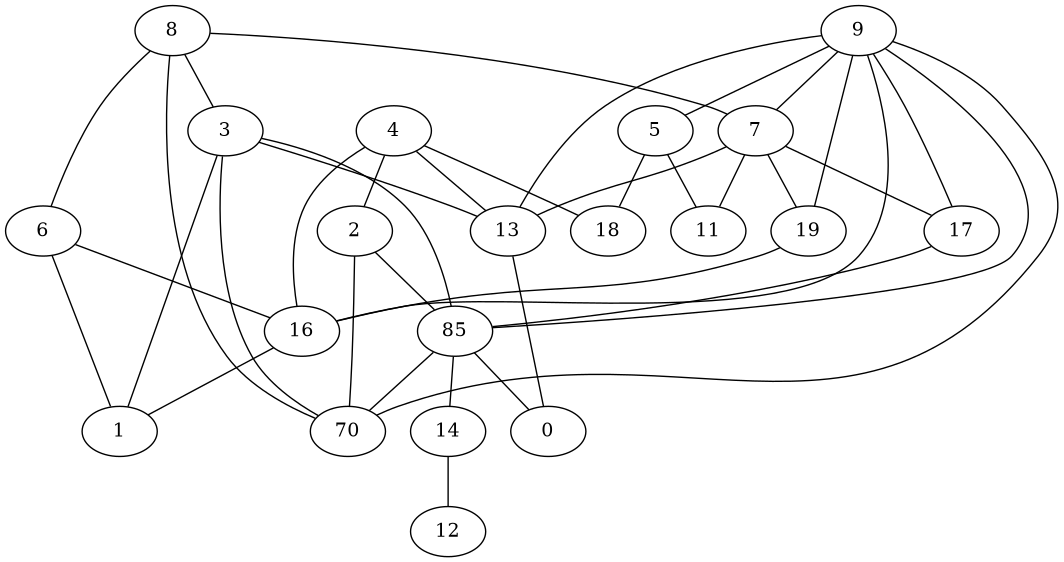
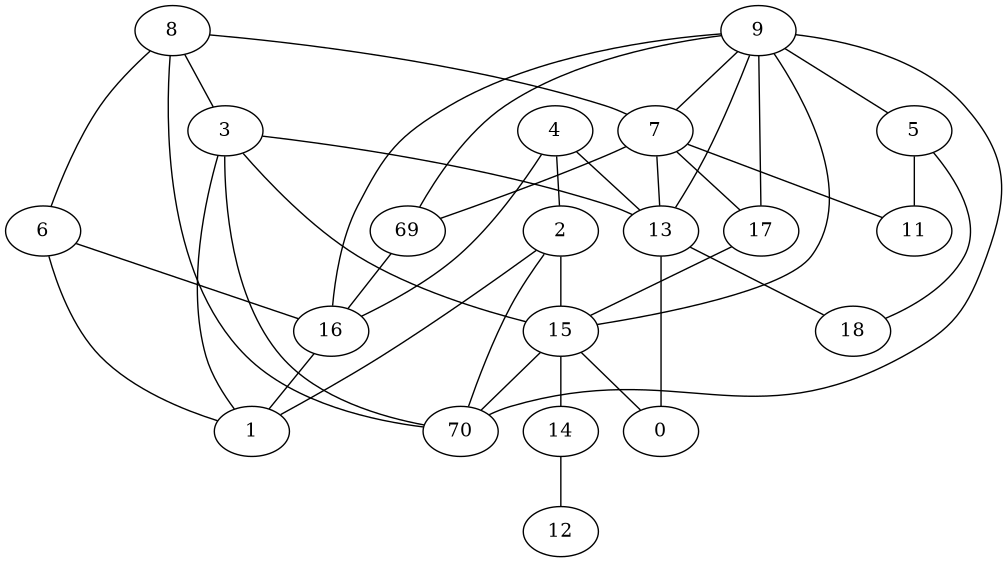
(502, 180) -> (754, 279)
(809, 231) -> (408, 231)
(455, 331) -> (561, 331)
none -> (411, 337)
